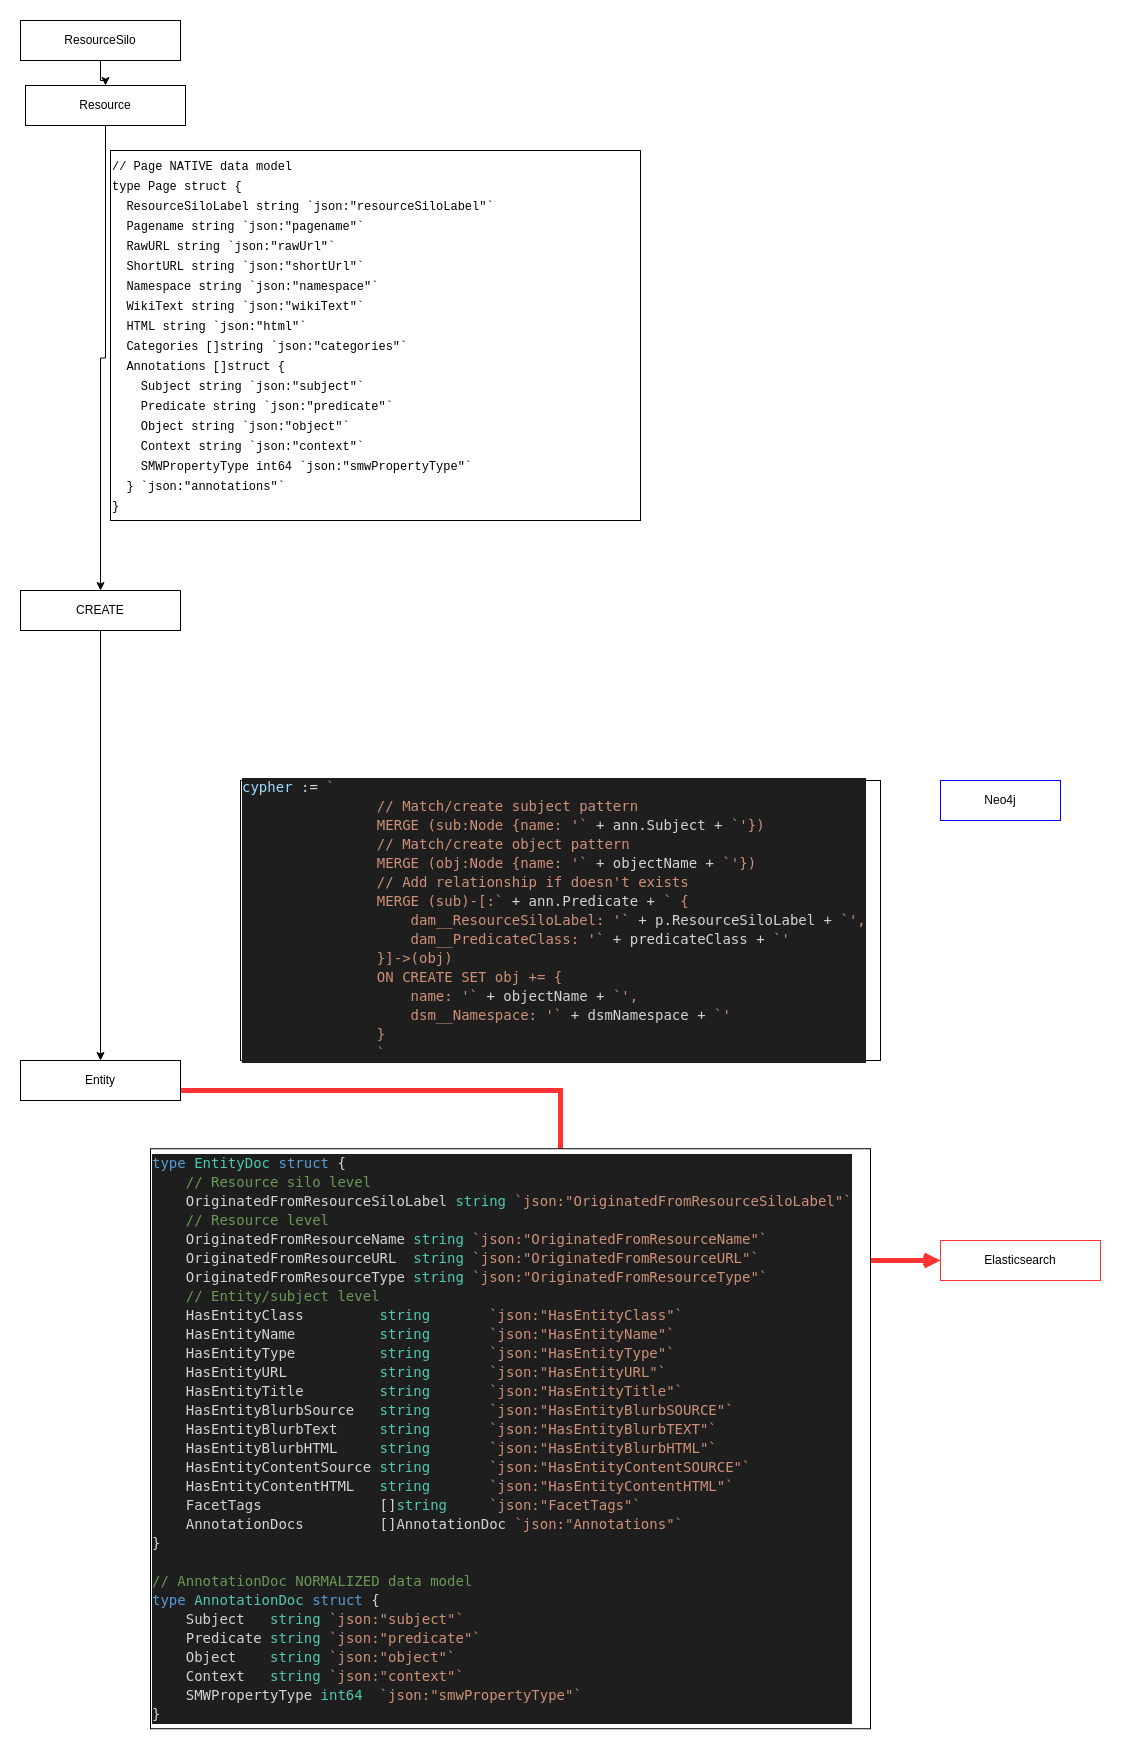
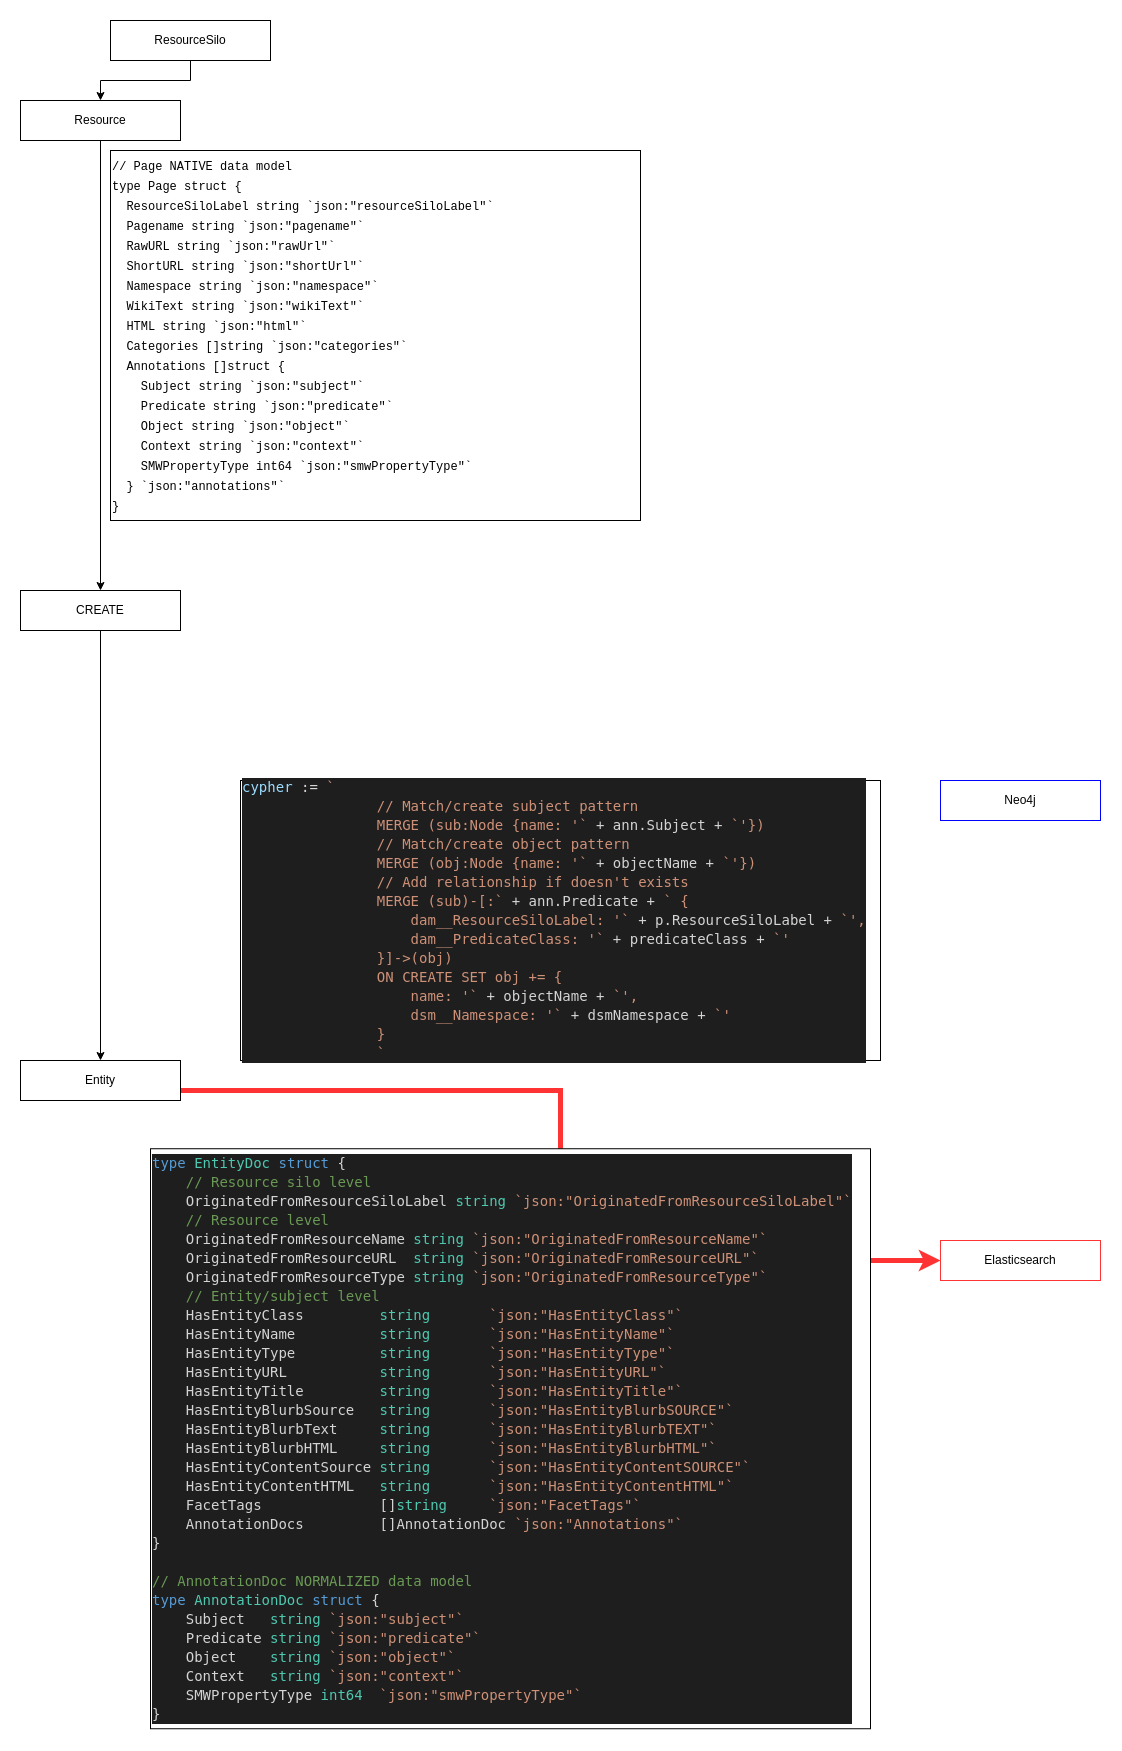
(101, 41) -> (191, 41)
(106, 106) -> (101, 121)
(1001, 801) -> (1021, 801)
(928, 1261) -> (927, 1261)
